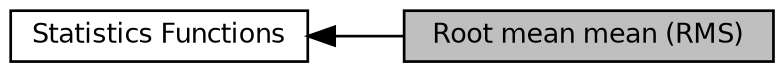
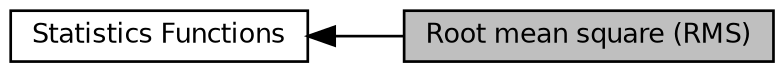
(589, 36) -> (589, 36)
